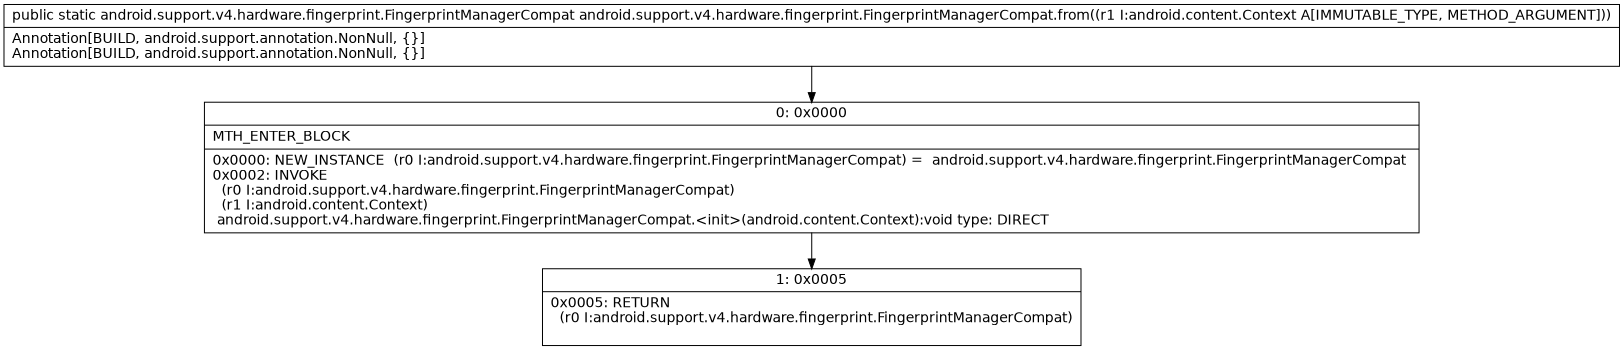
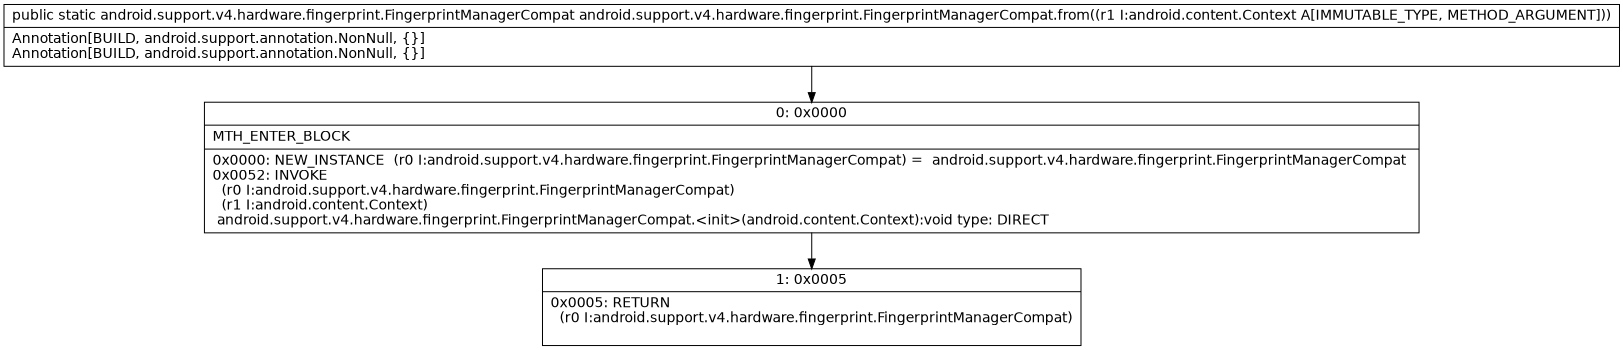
(275, 176) -> (275, 176)
